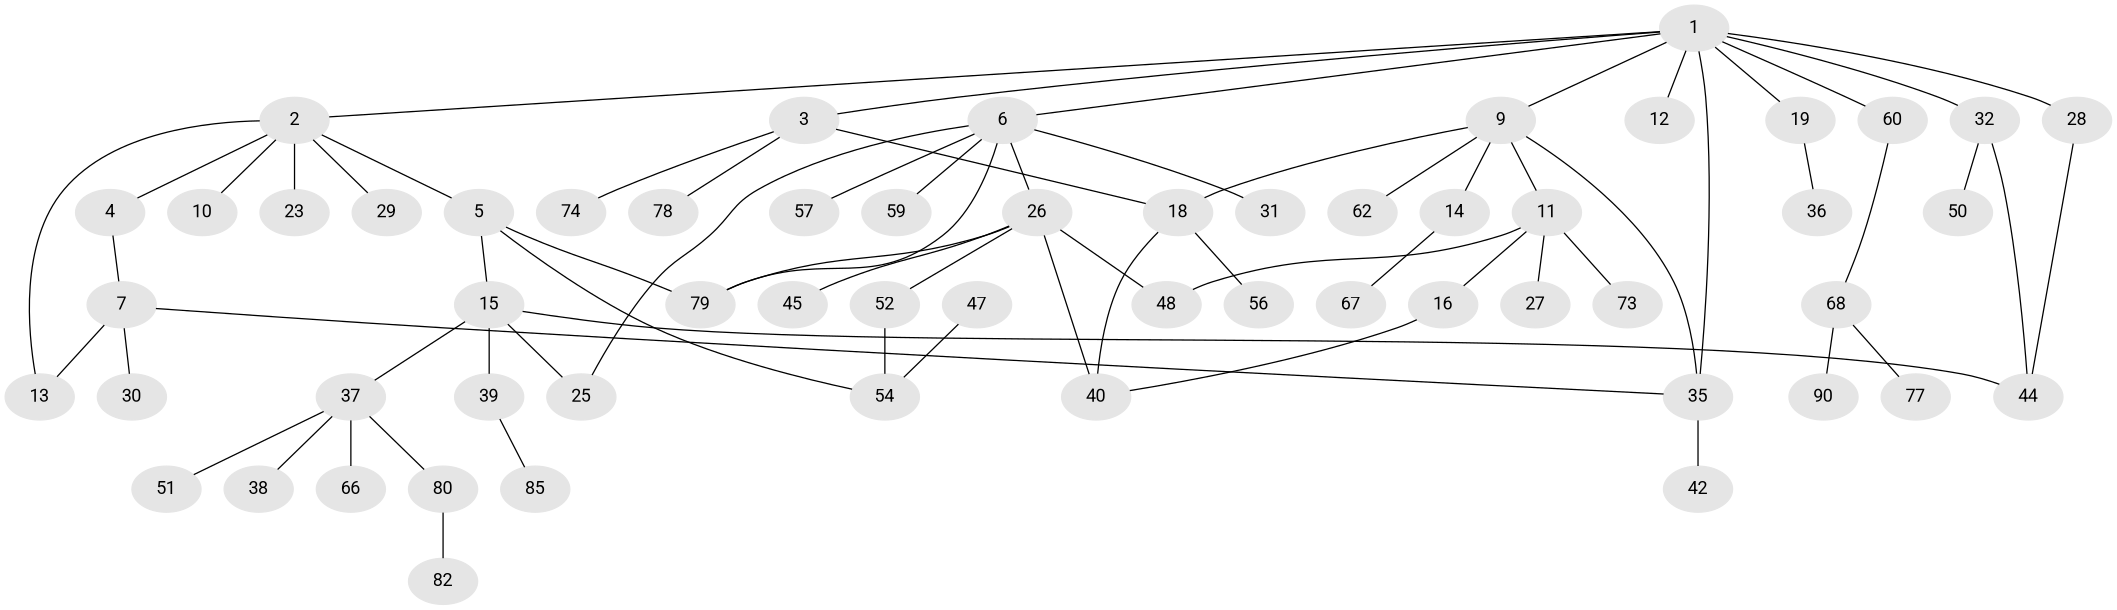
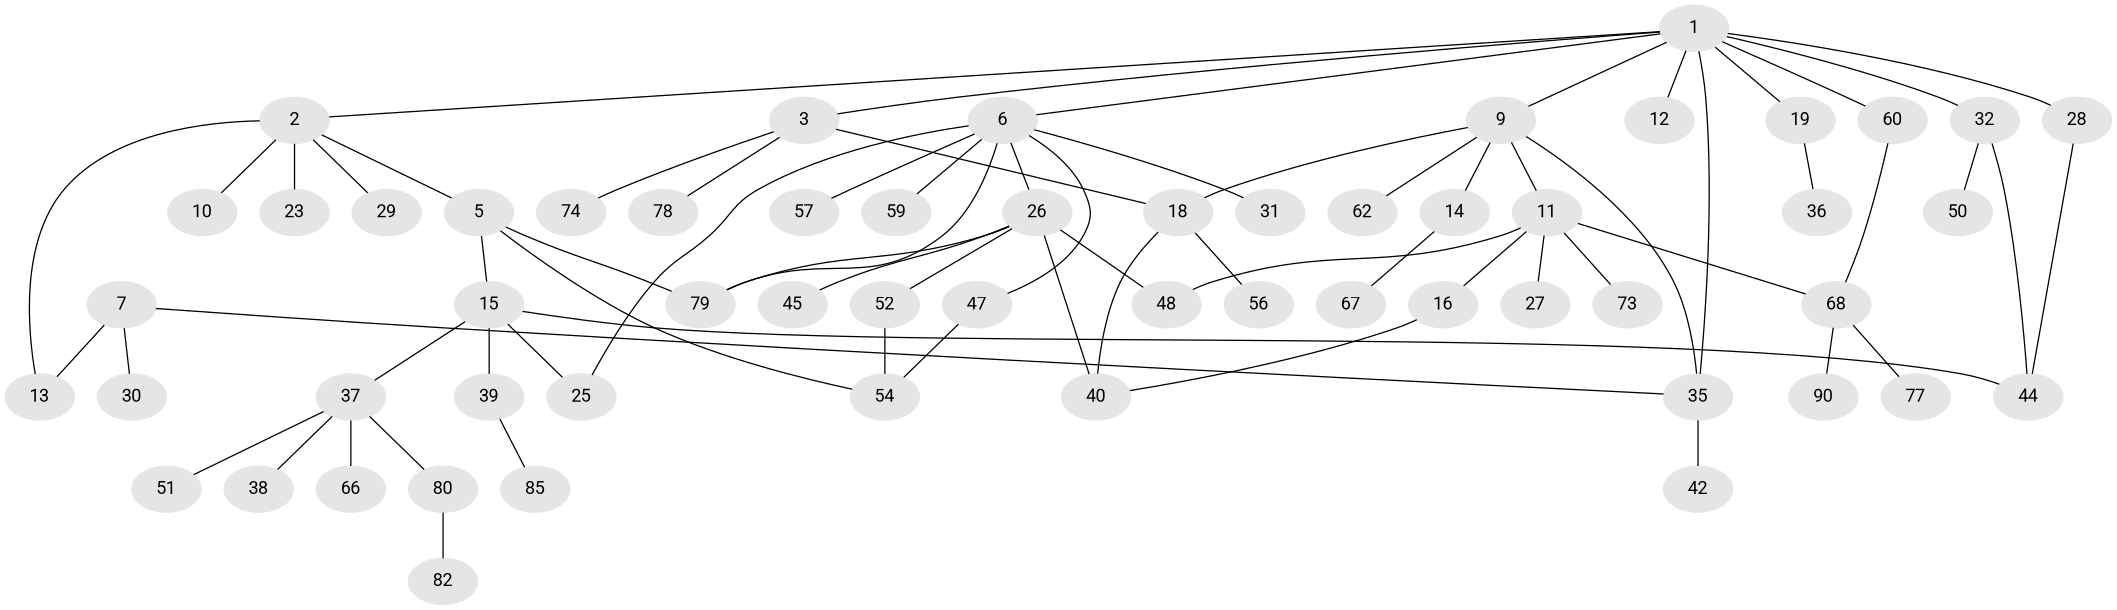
(110, 213) -> none
none -> (1089, 222)
none -> (1692, 259)
